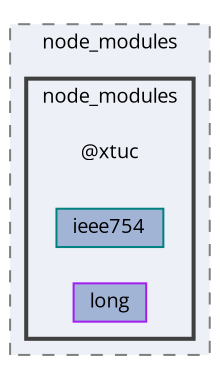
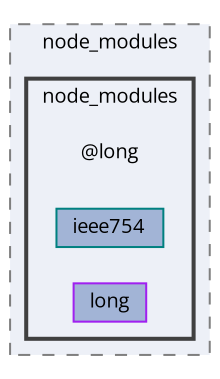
(110, 153) -> (110, 153)
